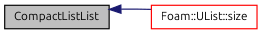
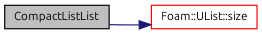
(136, 9) -> (124, 25)
